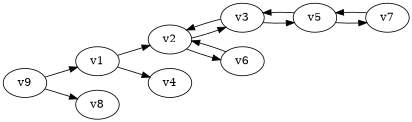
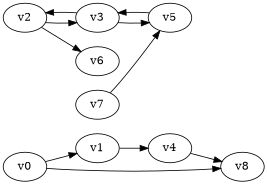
(347, 23) -> none
(213, 47) -> none
(130, 52) -> none
(25, 83) -> (25, 167)
none -> (202, 156)
